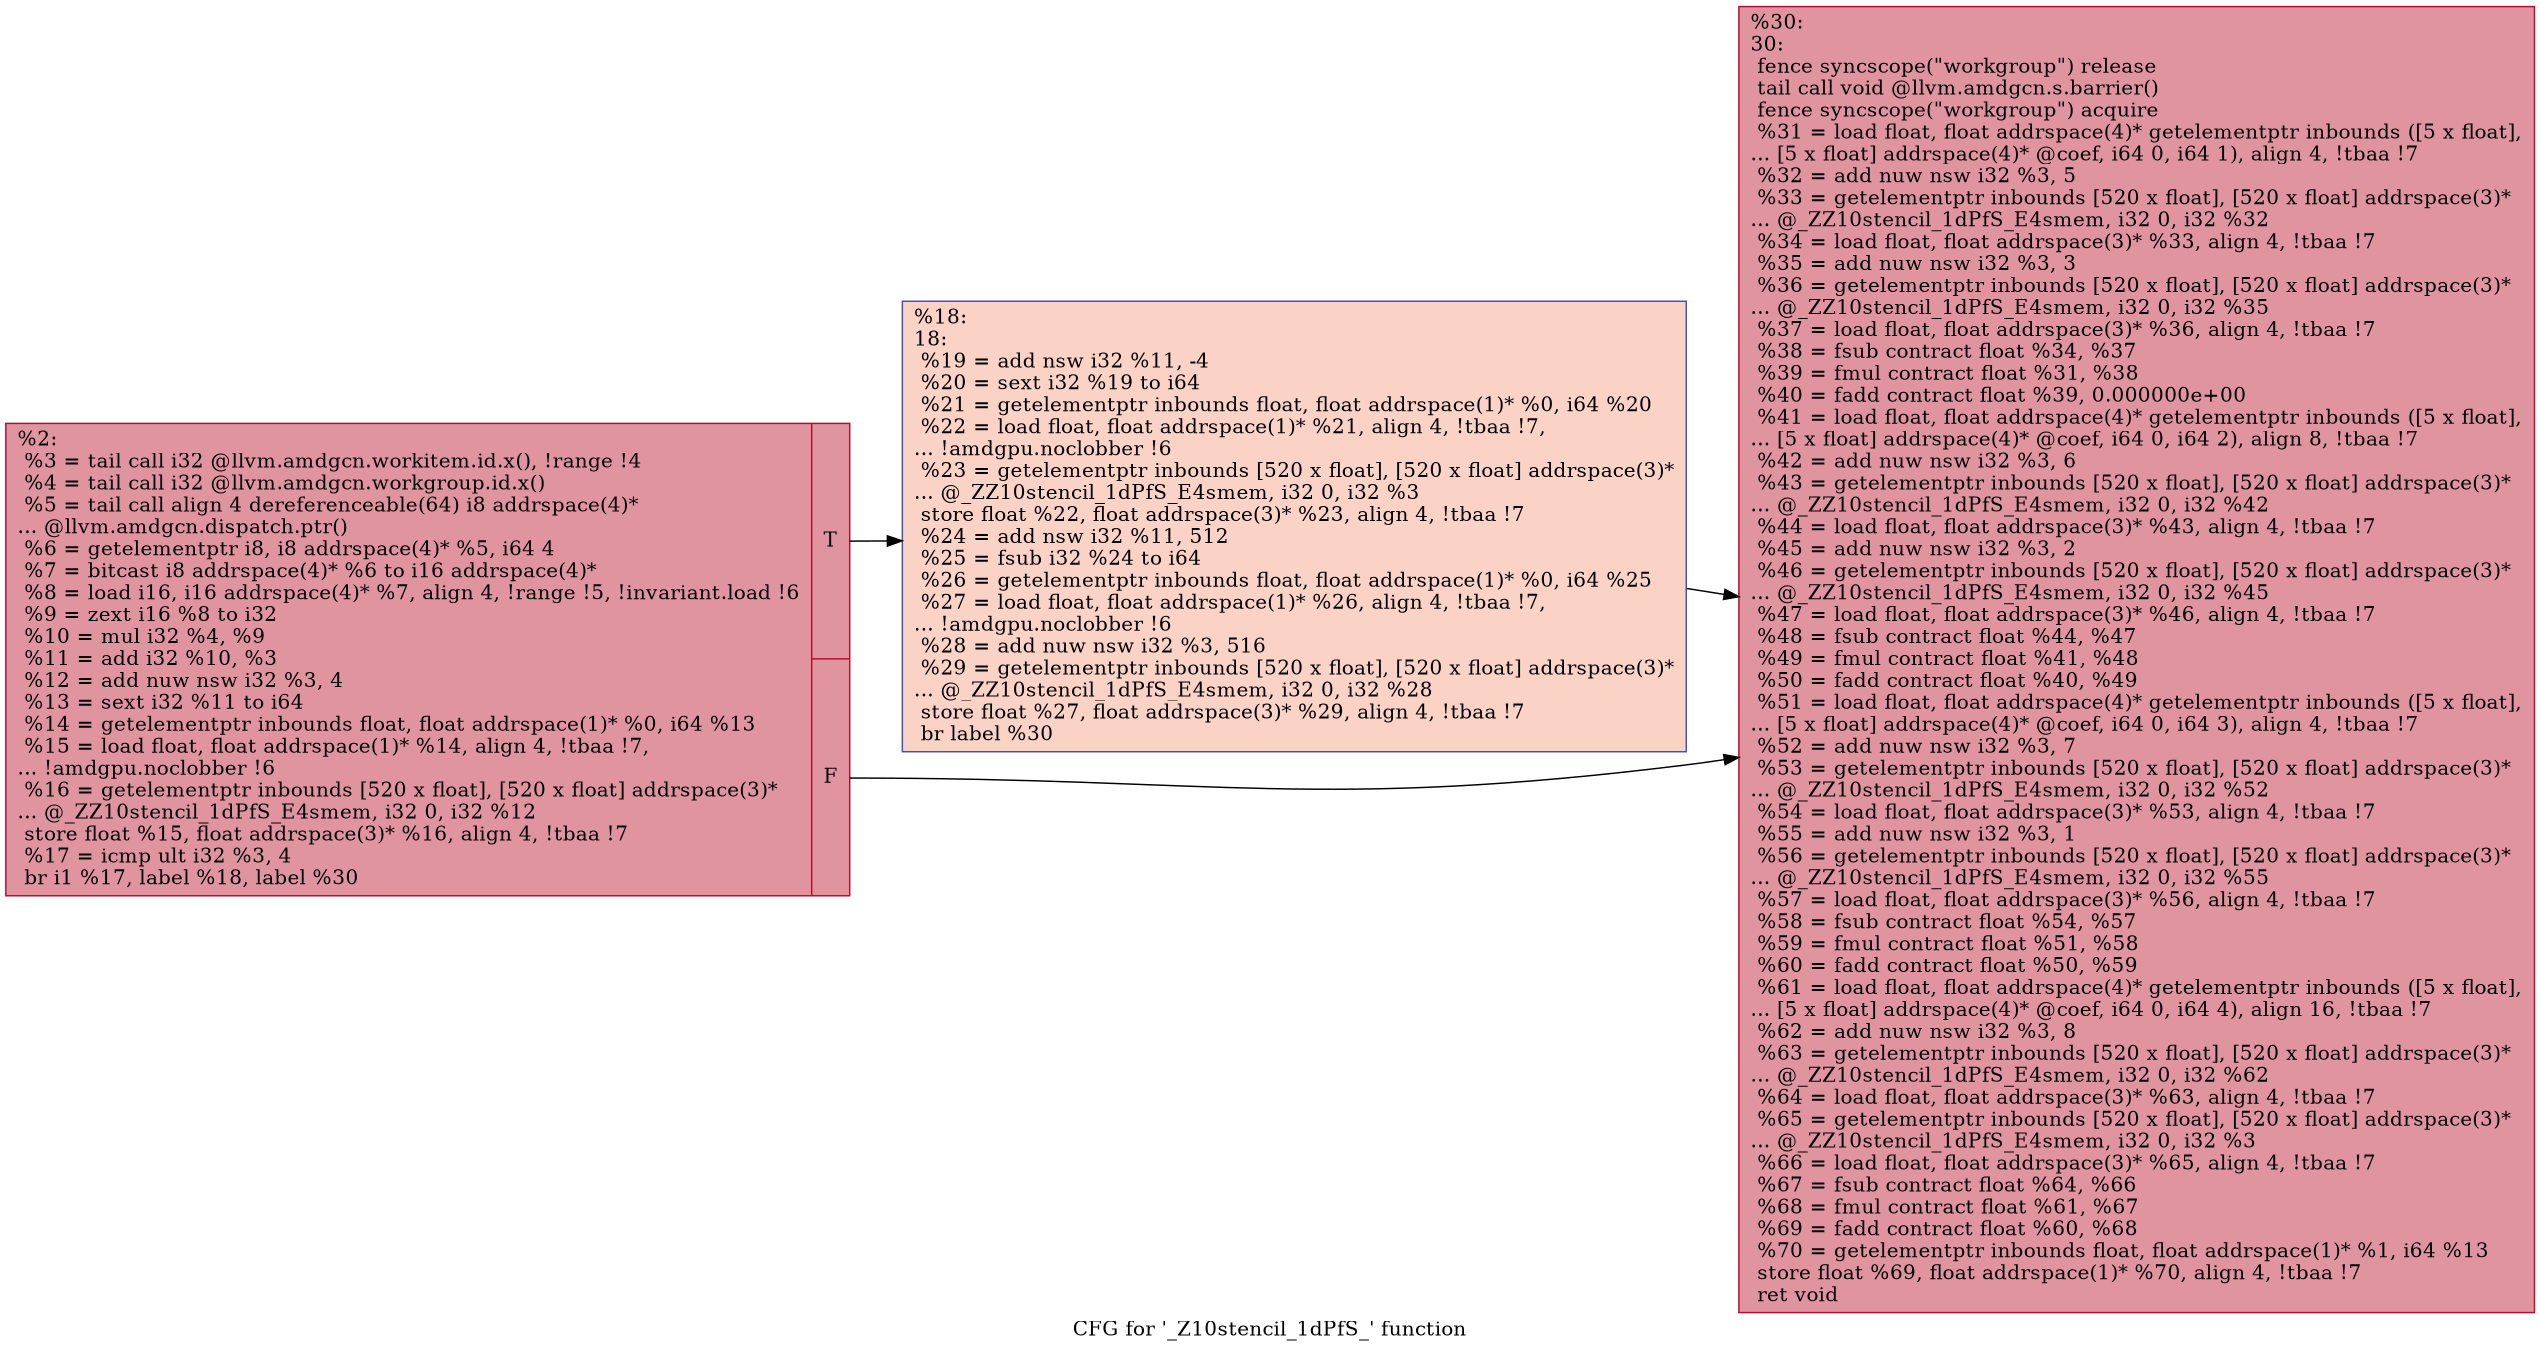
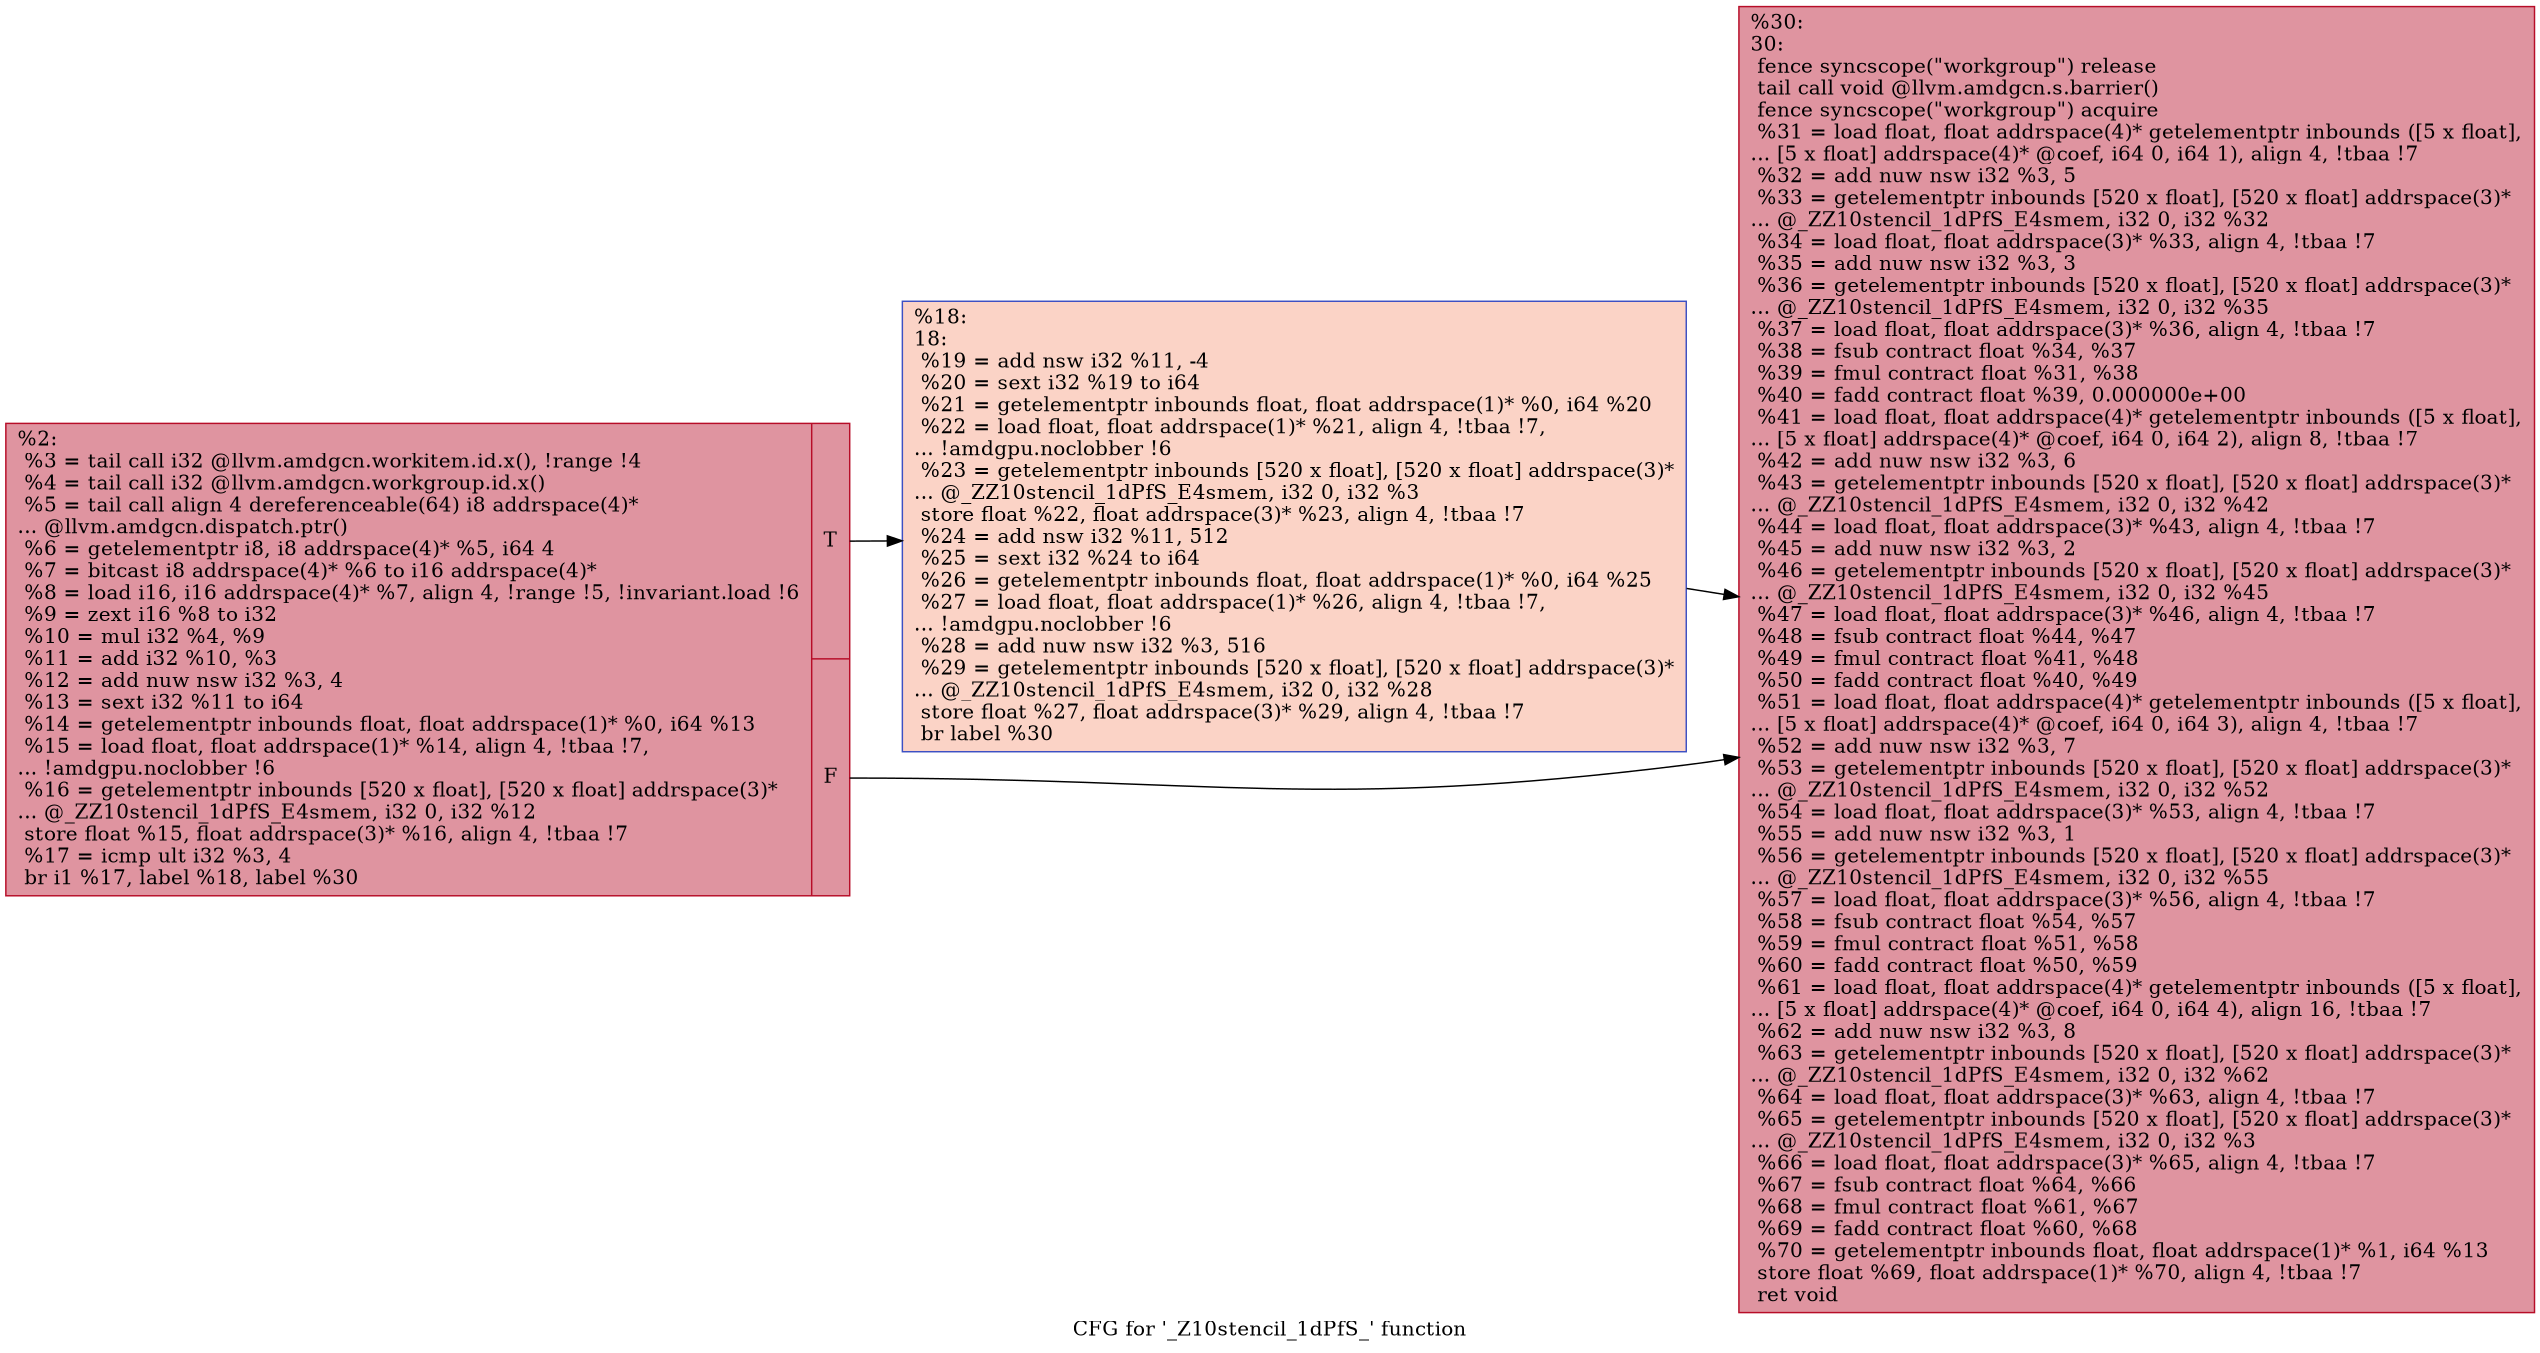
(1058, 559) -> (1057, 559)
